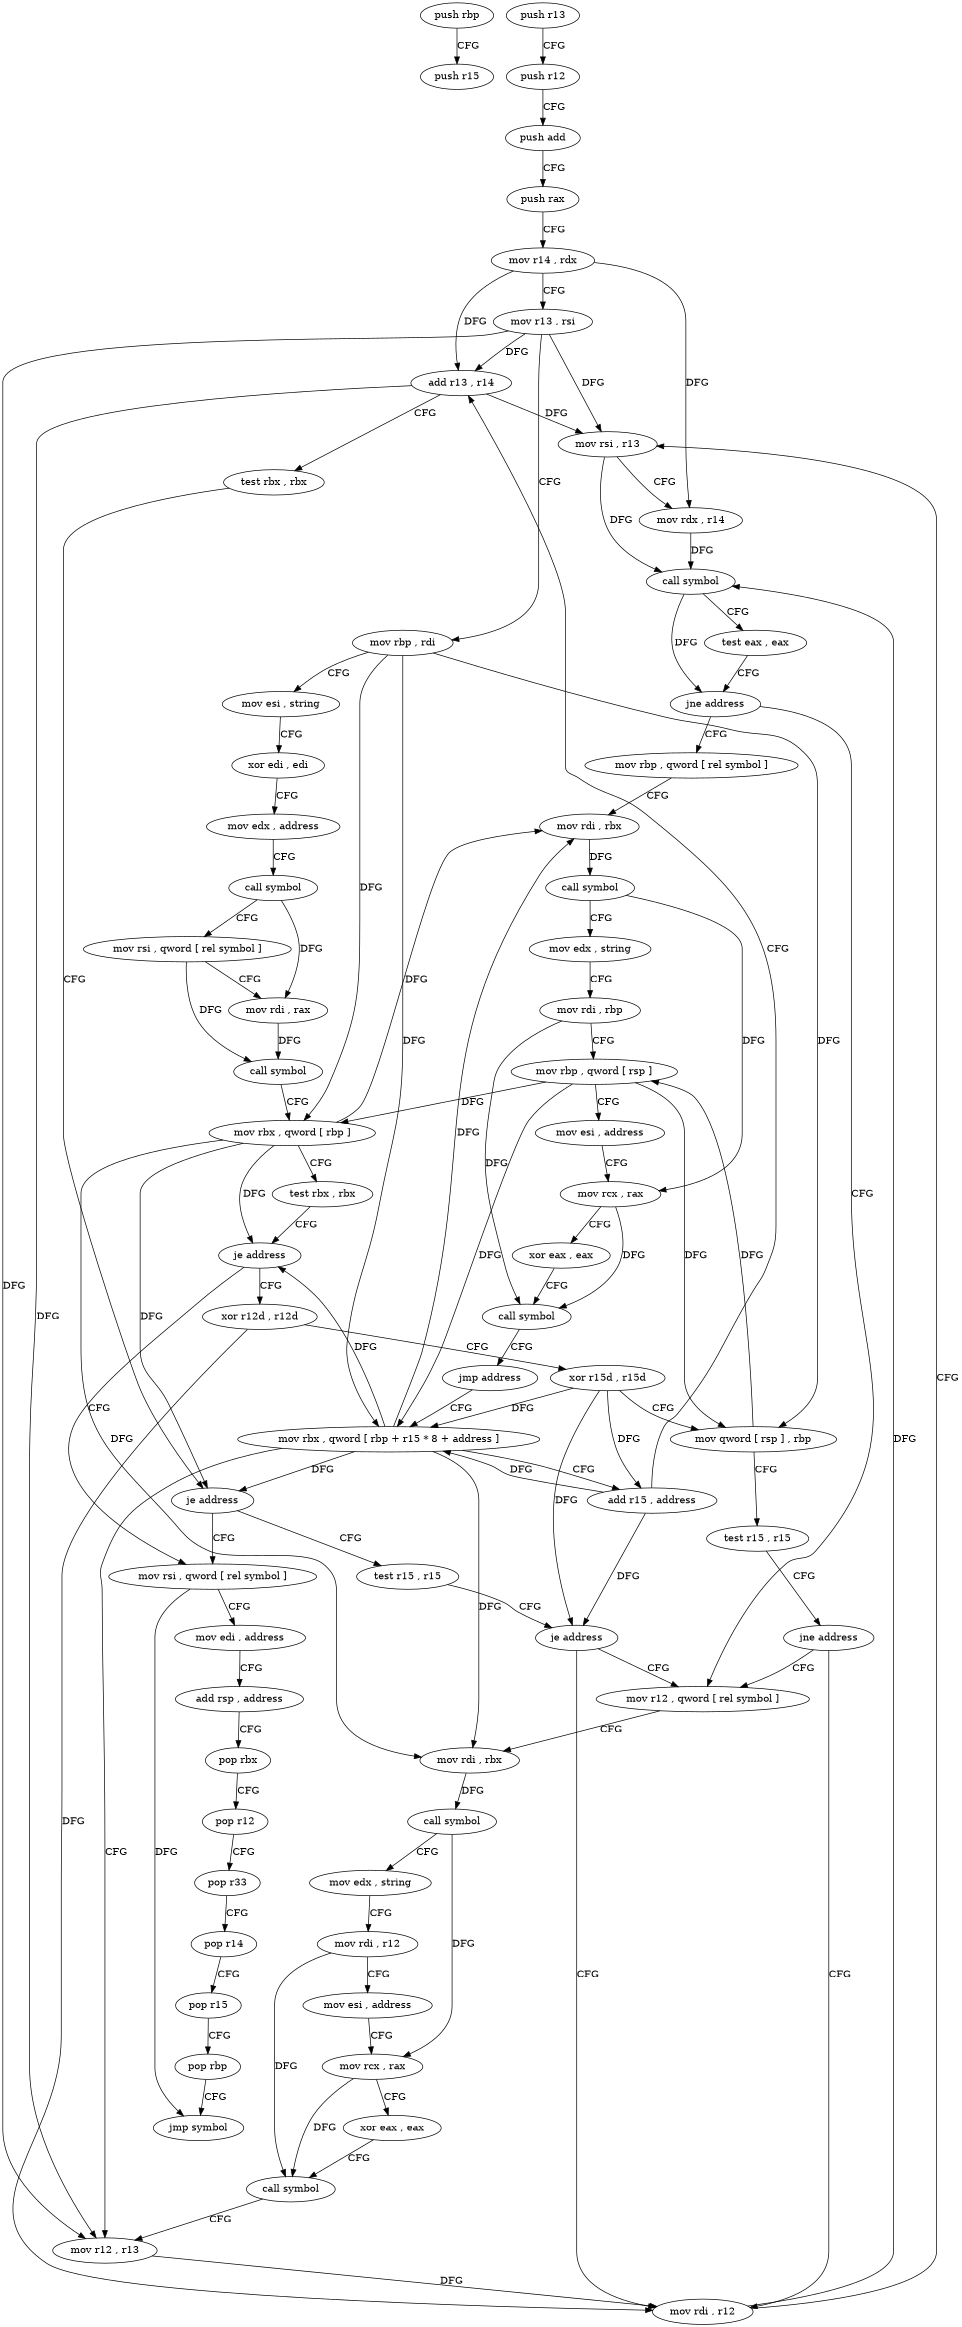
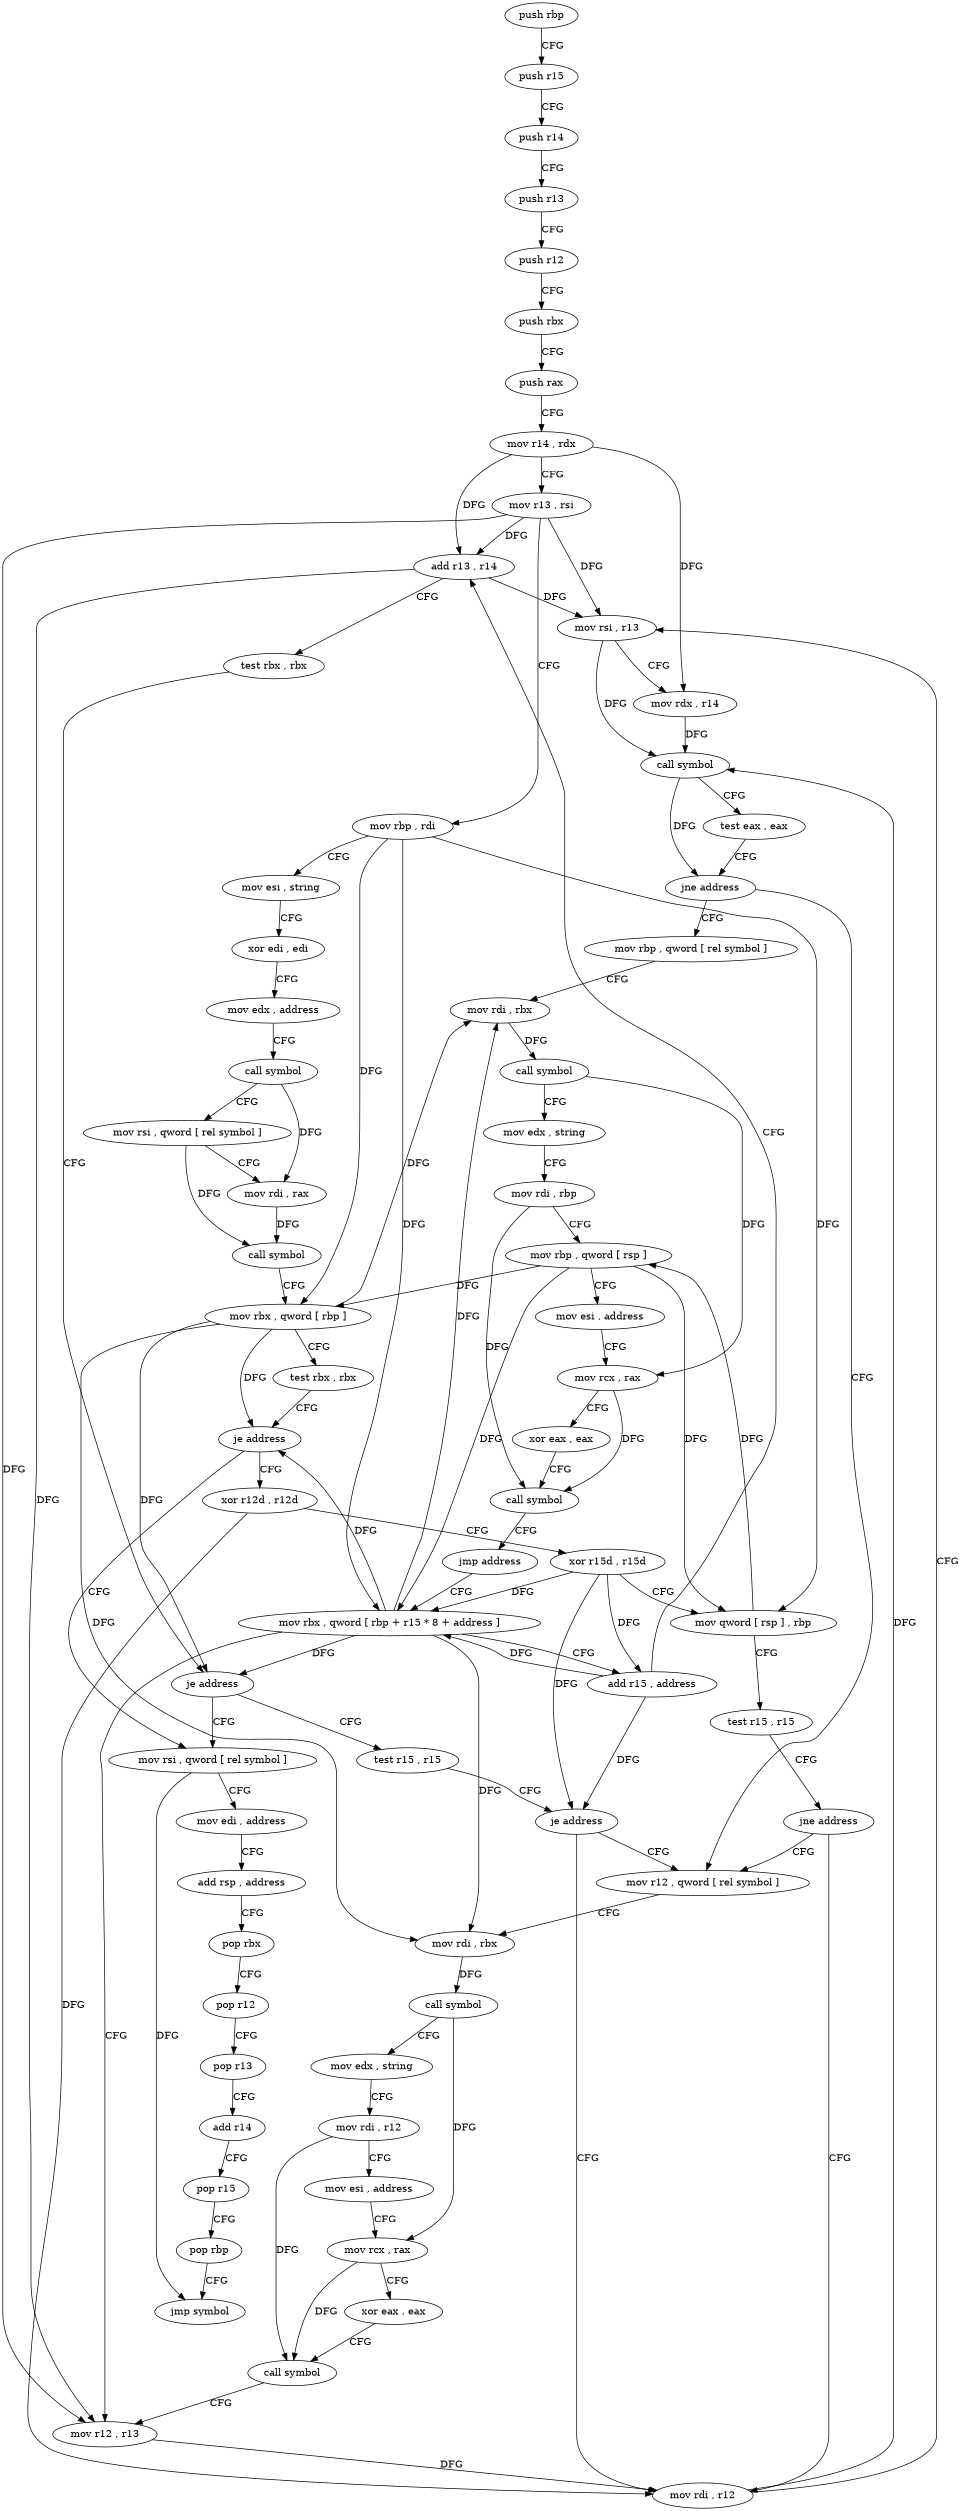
none -> (542, 138)
(543, 138) -> (542, 322)
(227, 1883) -> (233, 2067)
(224, 1944) -> (232, 2128)
